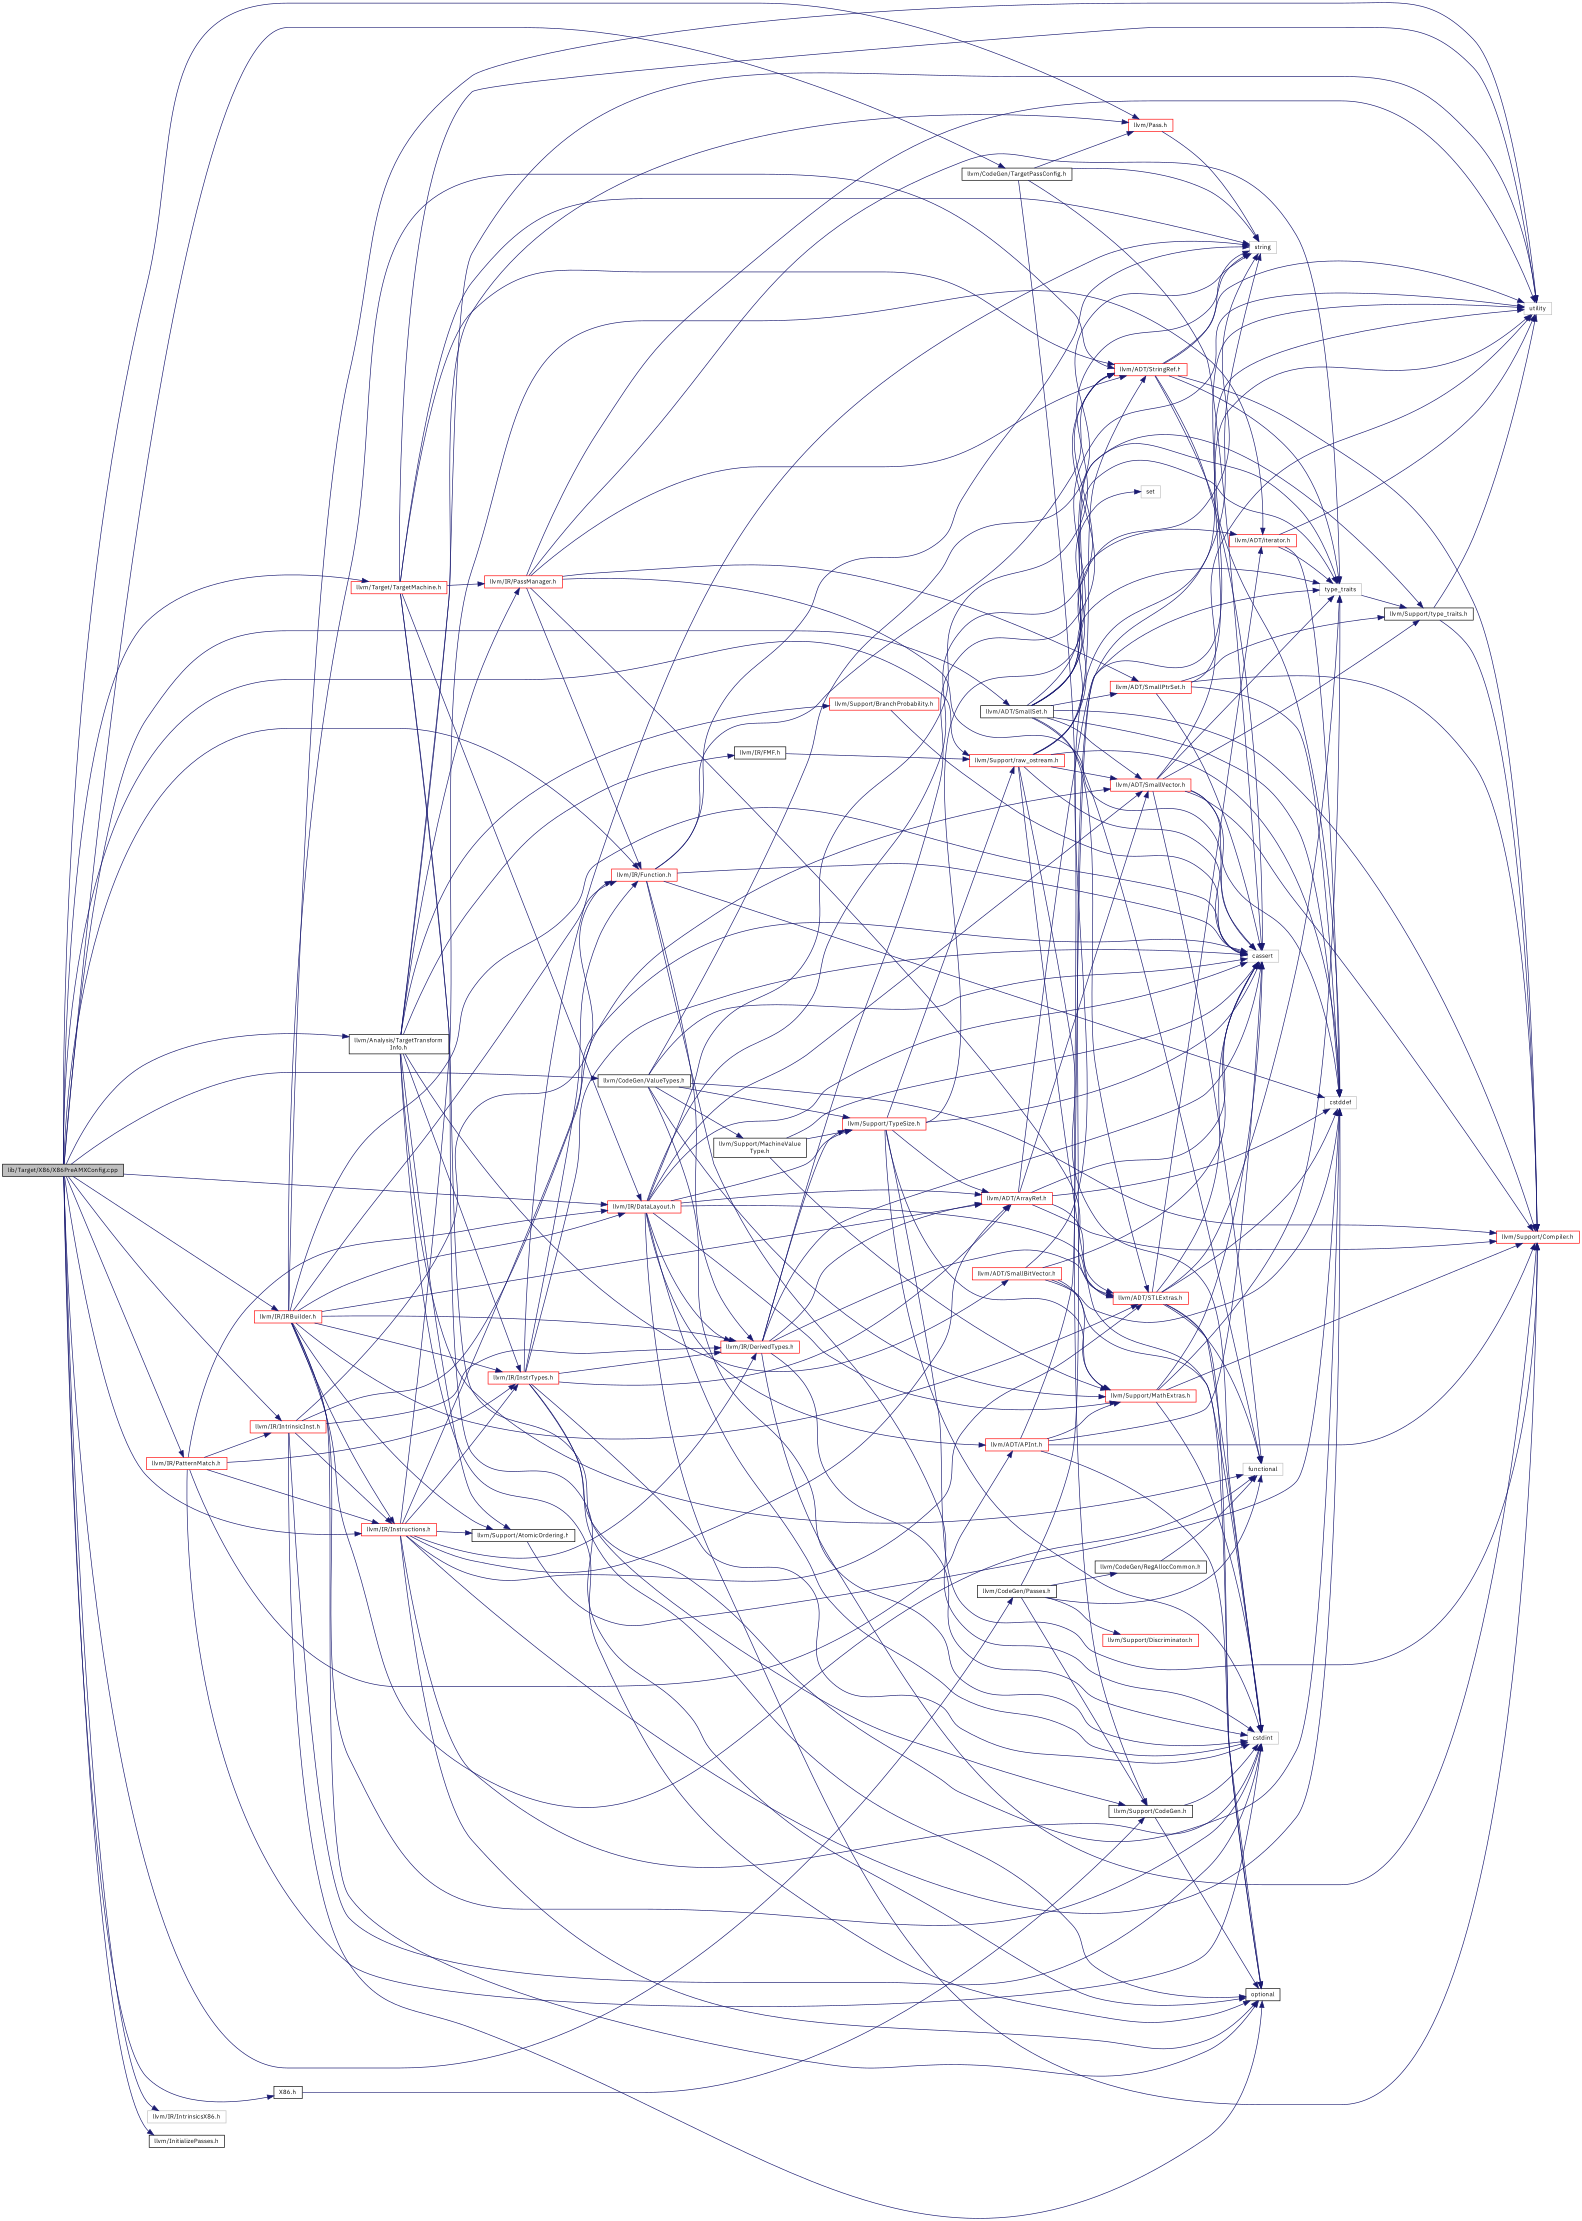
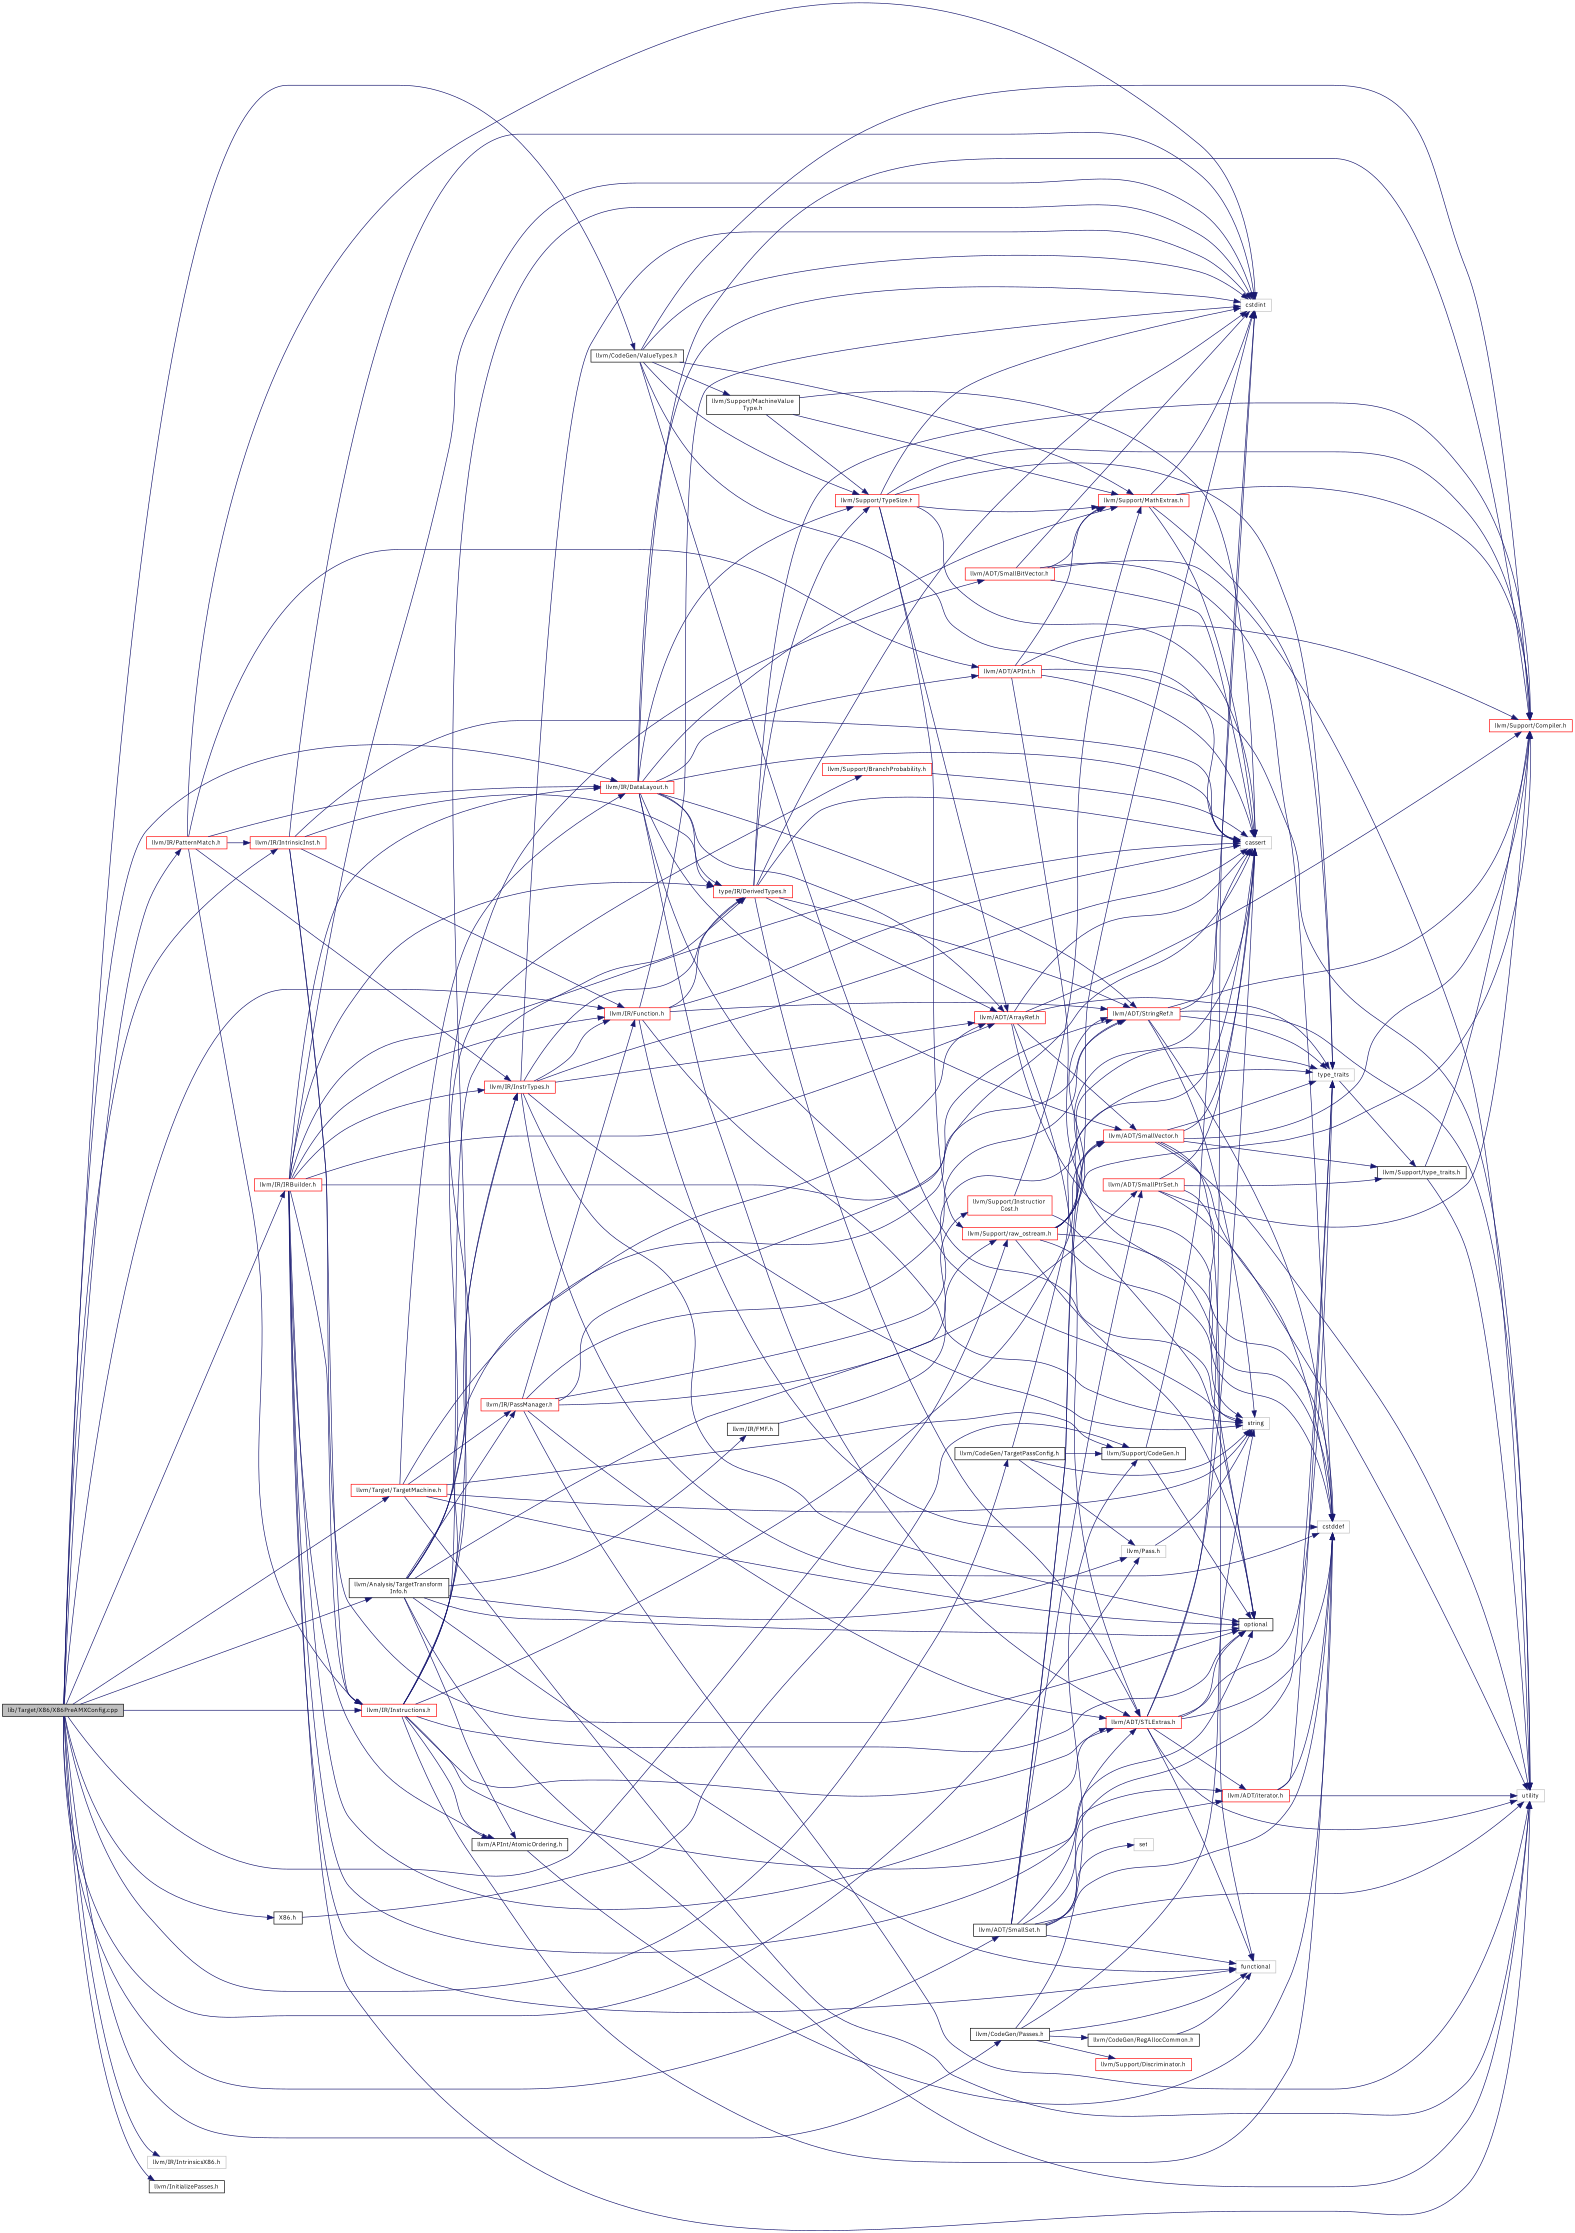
(1151, 125) -> (1144, 1552)
(1149, 437) -> none
none -> (1010, 1206)
(760, 1347) -> (753, 892)
(523, 1536) -> (520, 1845)
none -> (1311, 1828)
